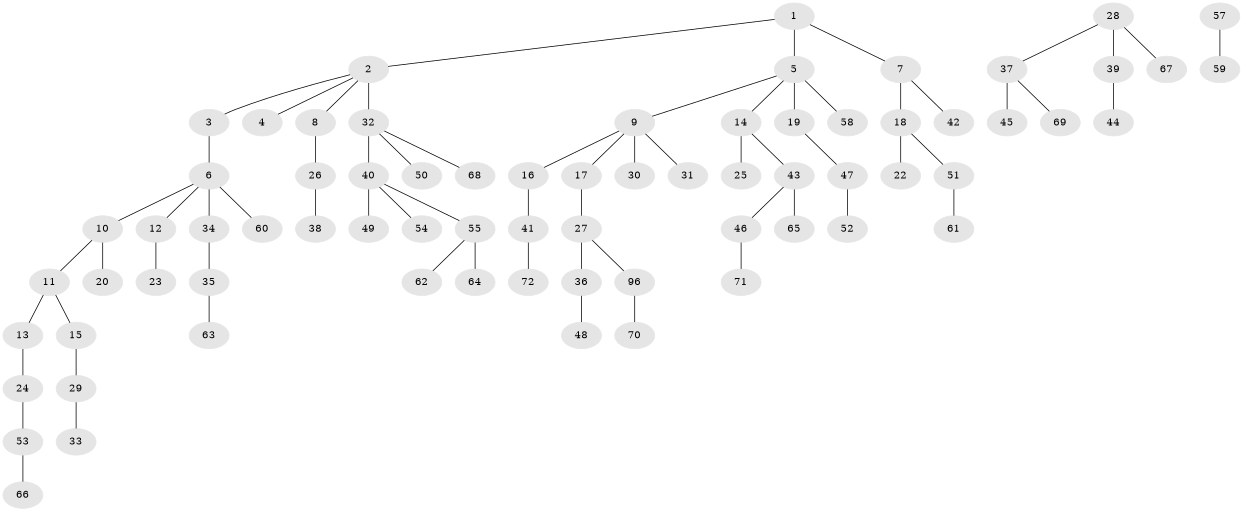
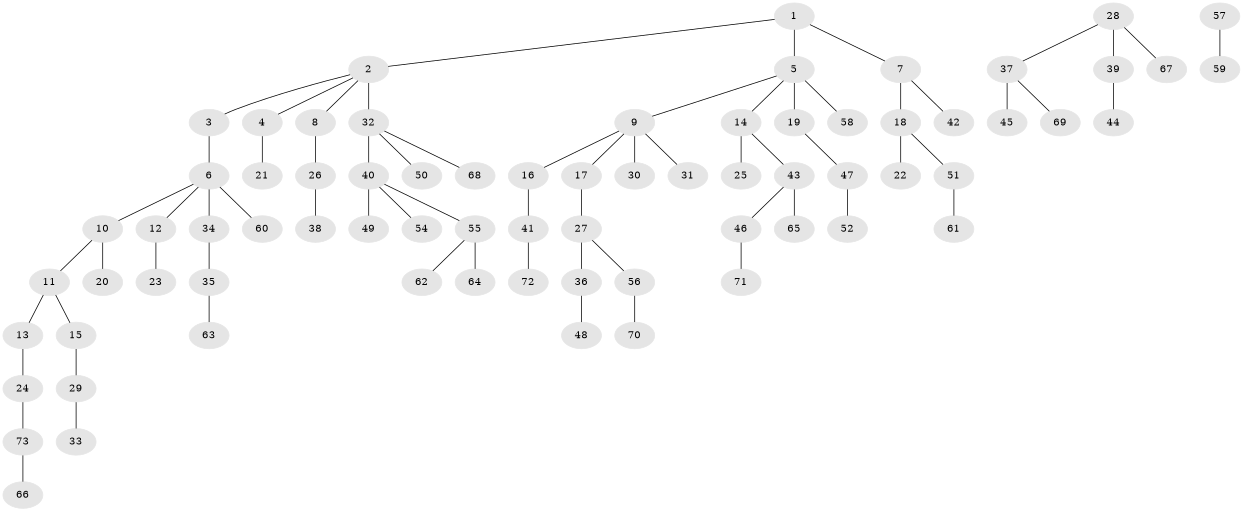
none -> (262, 176)
(635, 282) -> (635, 282)
(23, 442) -> (23, 442)
